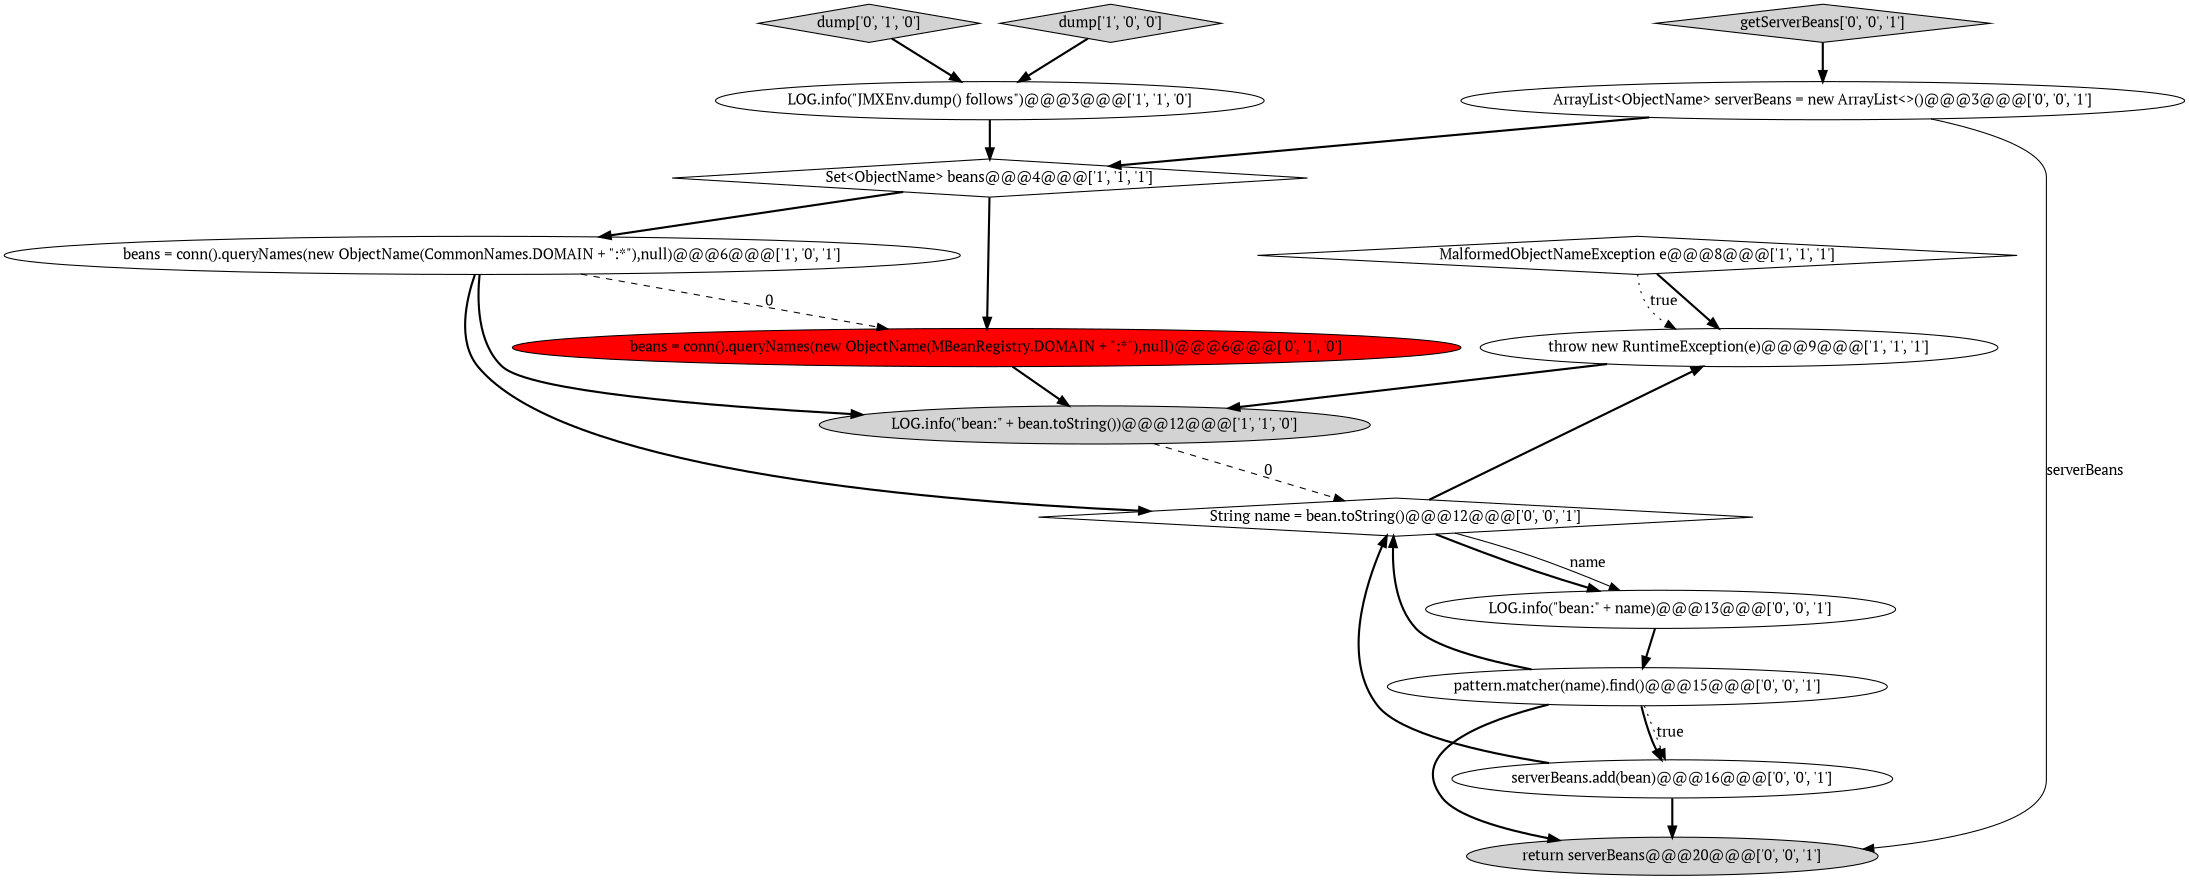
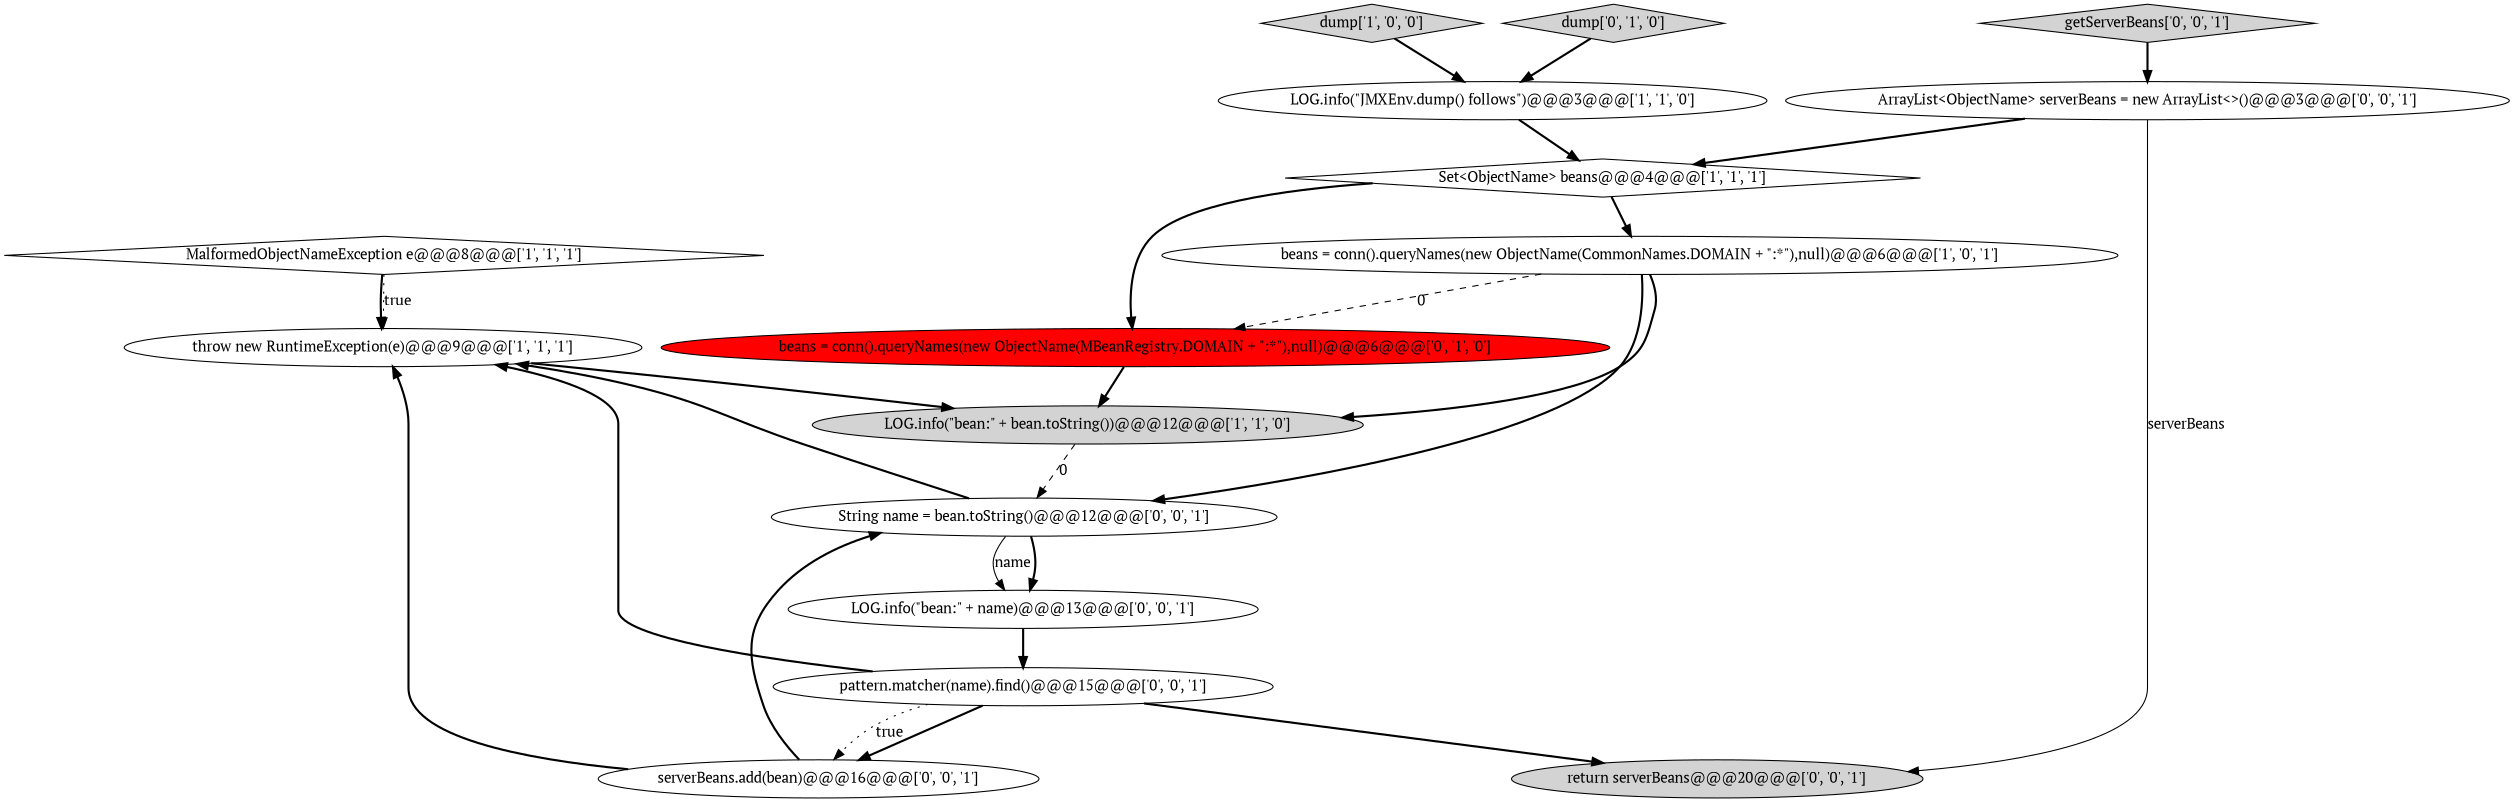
(1396, 517) -> (1024, 517)
(1431, 639) -> (618, 585)
(1672, 812) -> (408, 655)
